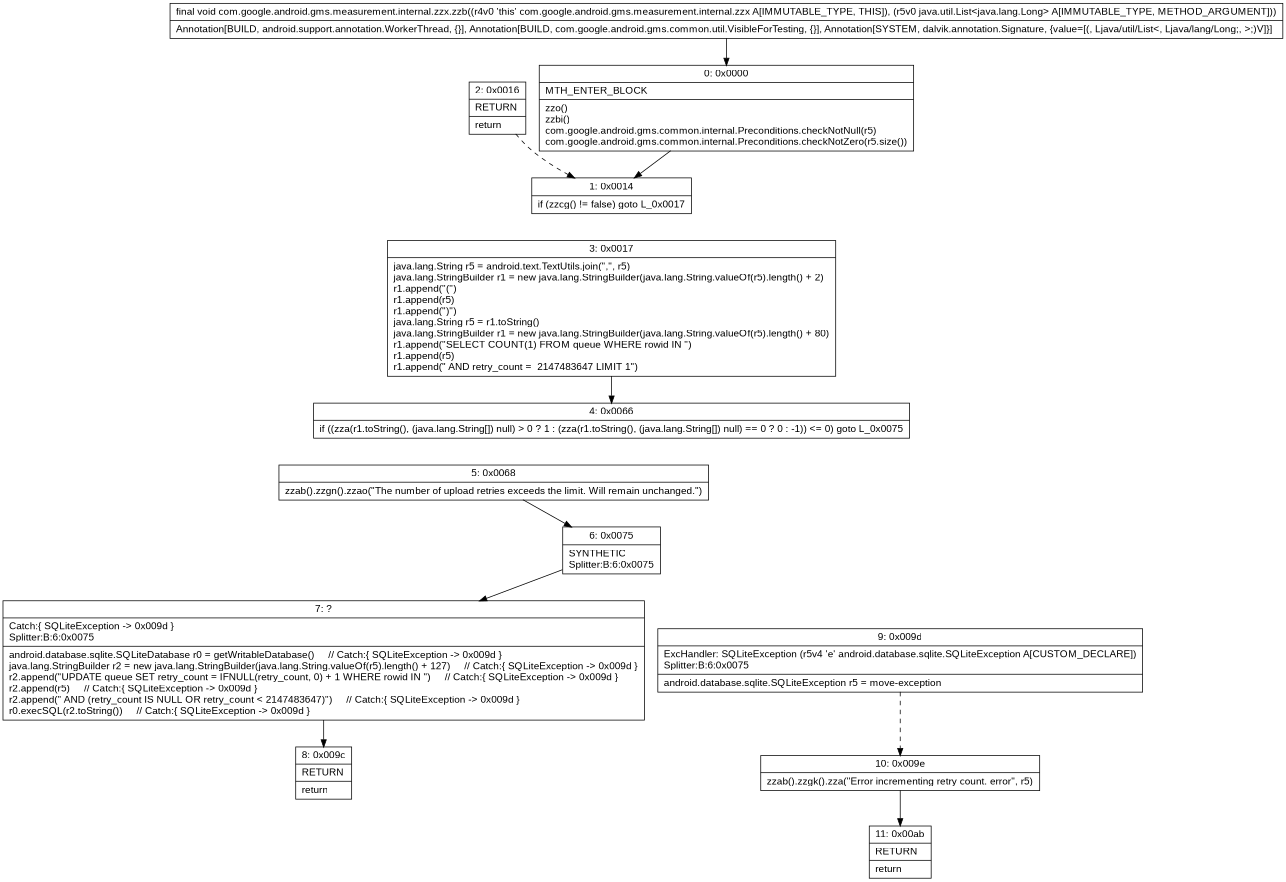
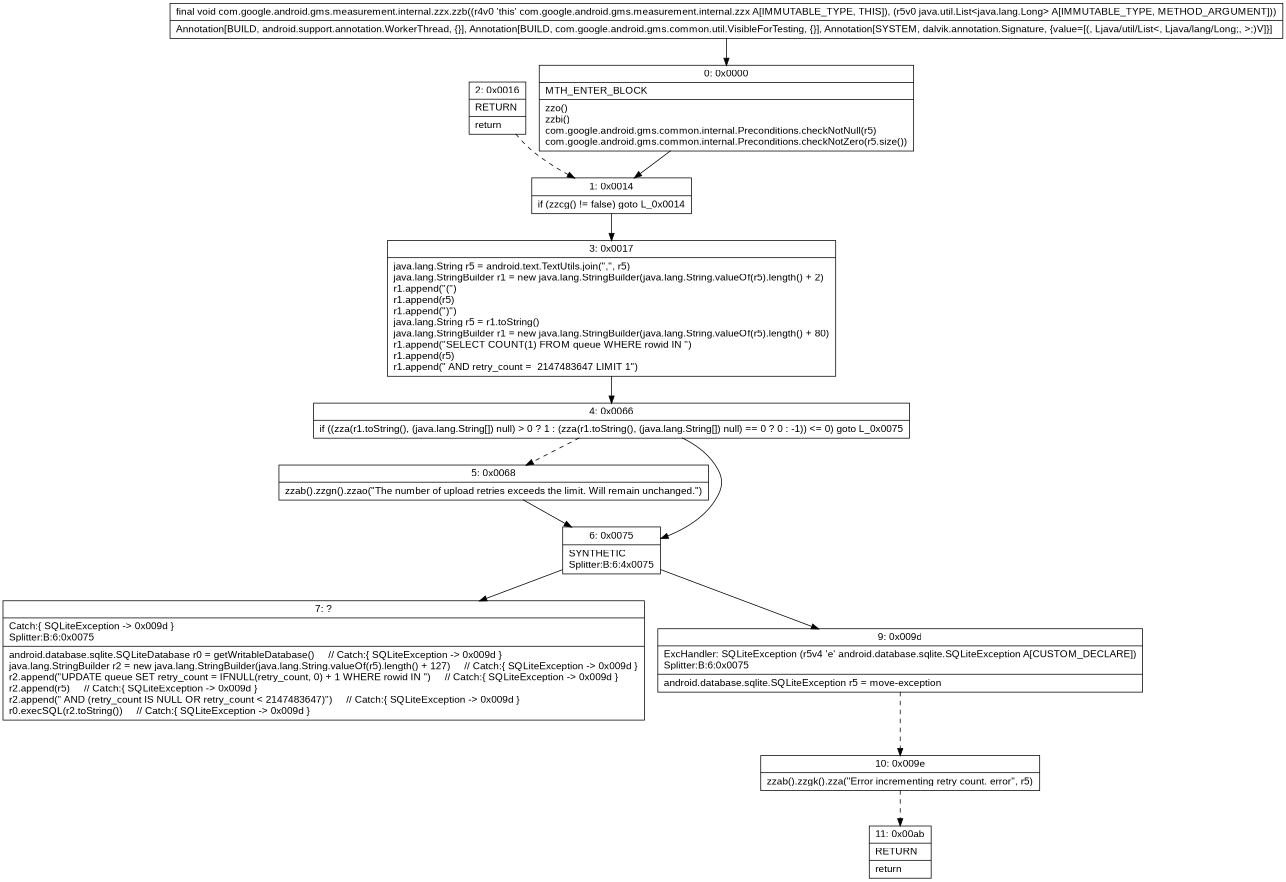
(612, 204) -> (612, 204)
none -> (612, 223)
none -> (556, 450)
none -> (720, 491)
(612, 565) -> (612, 565)
none -> (736, 598)
(324, 773) -> none
(900, 804) -> (900, 804)
